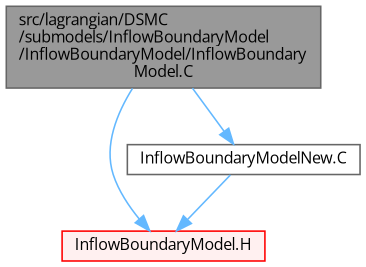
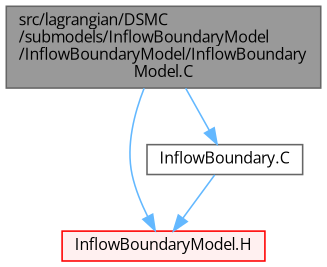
(244, 160) -> (225, 160)
